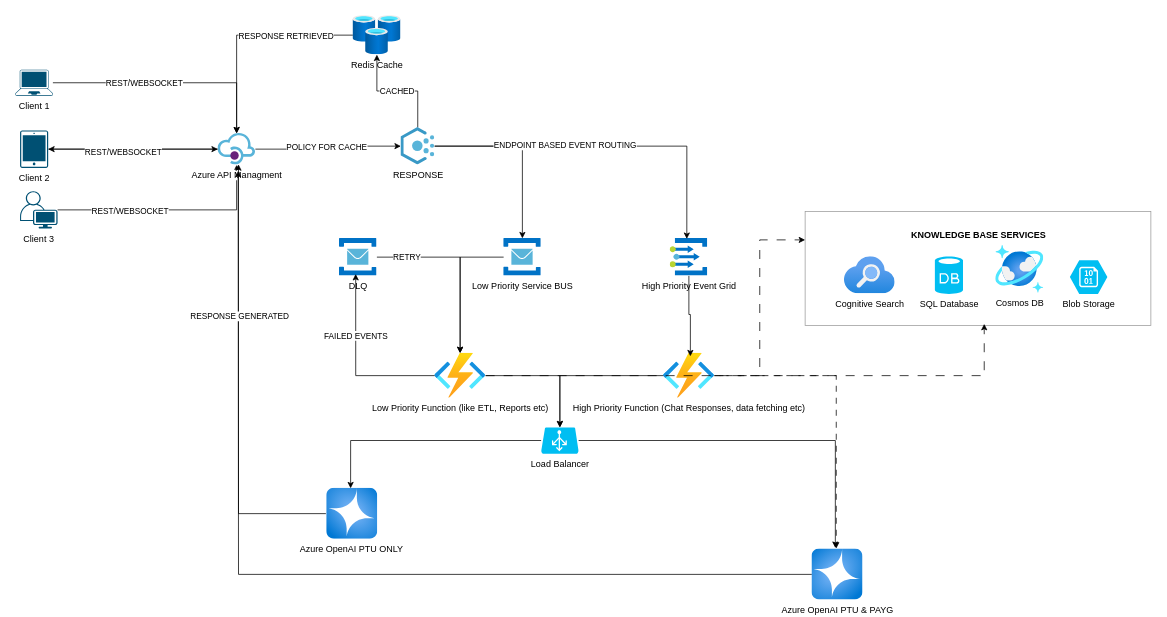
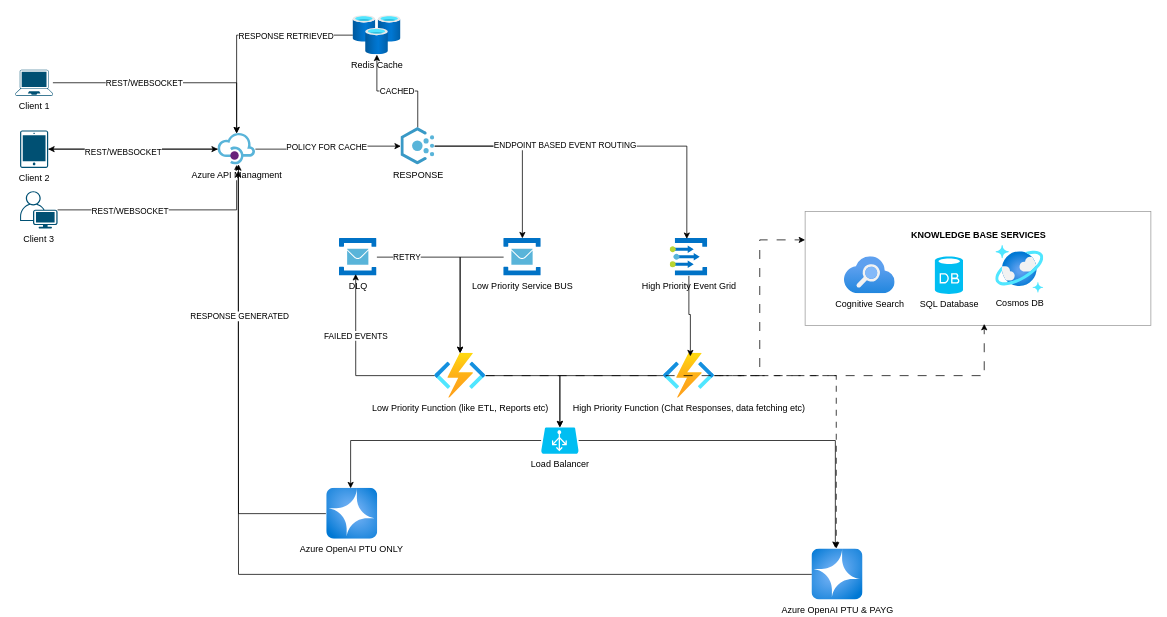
(1089, 277) -> none
